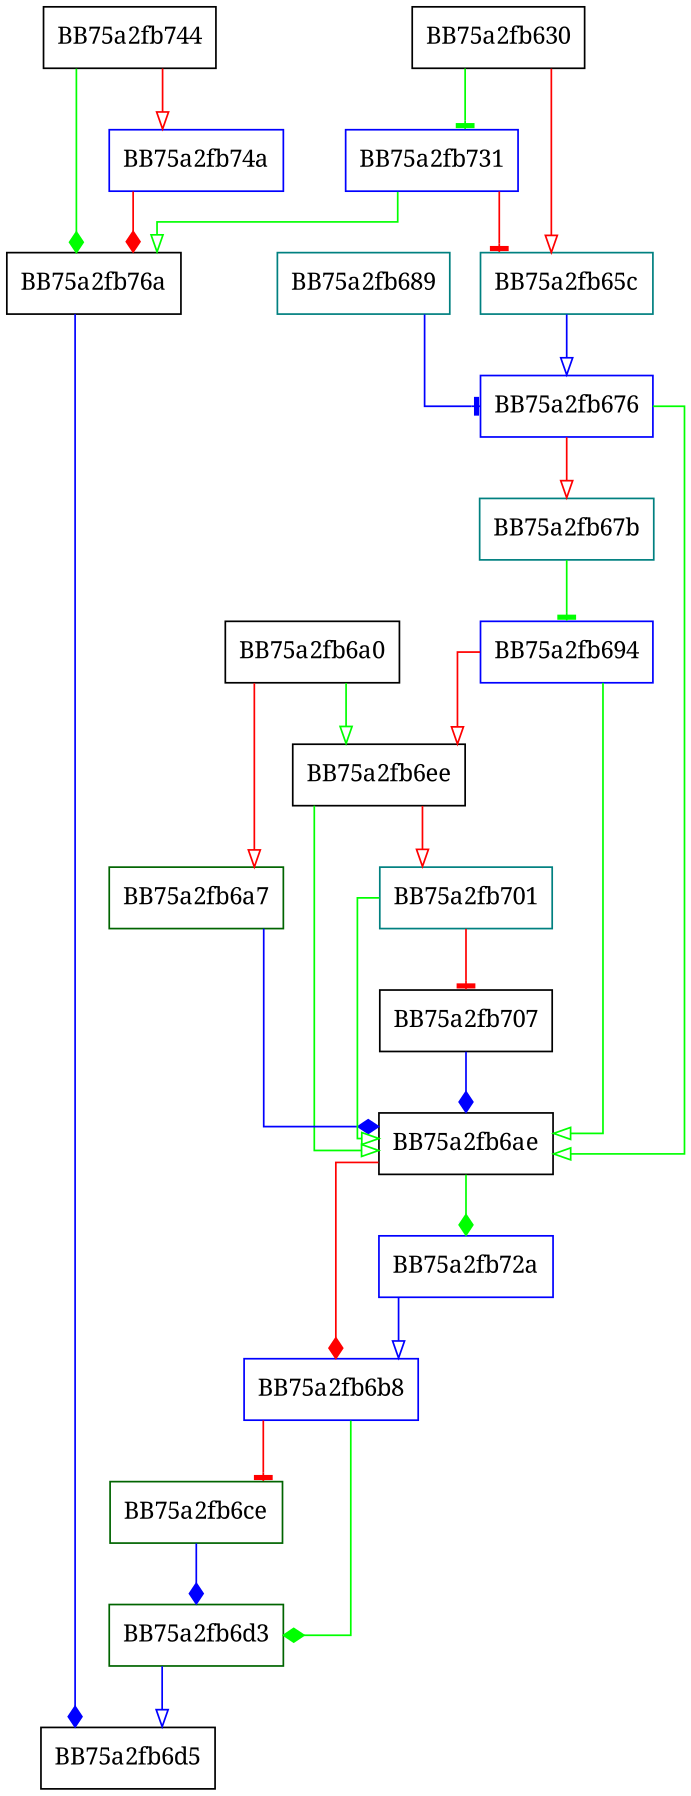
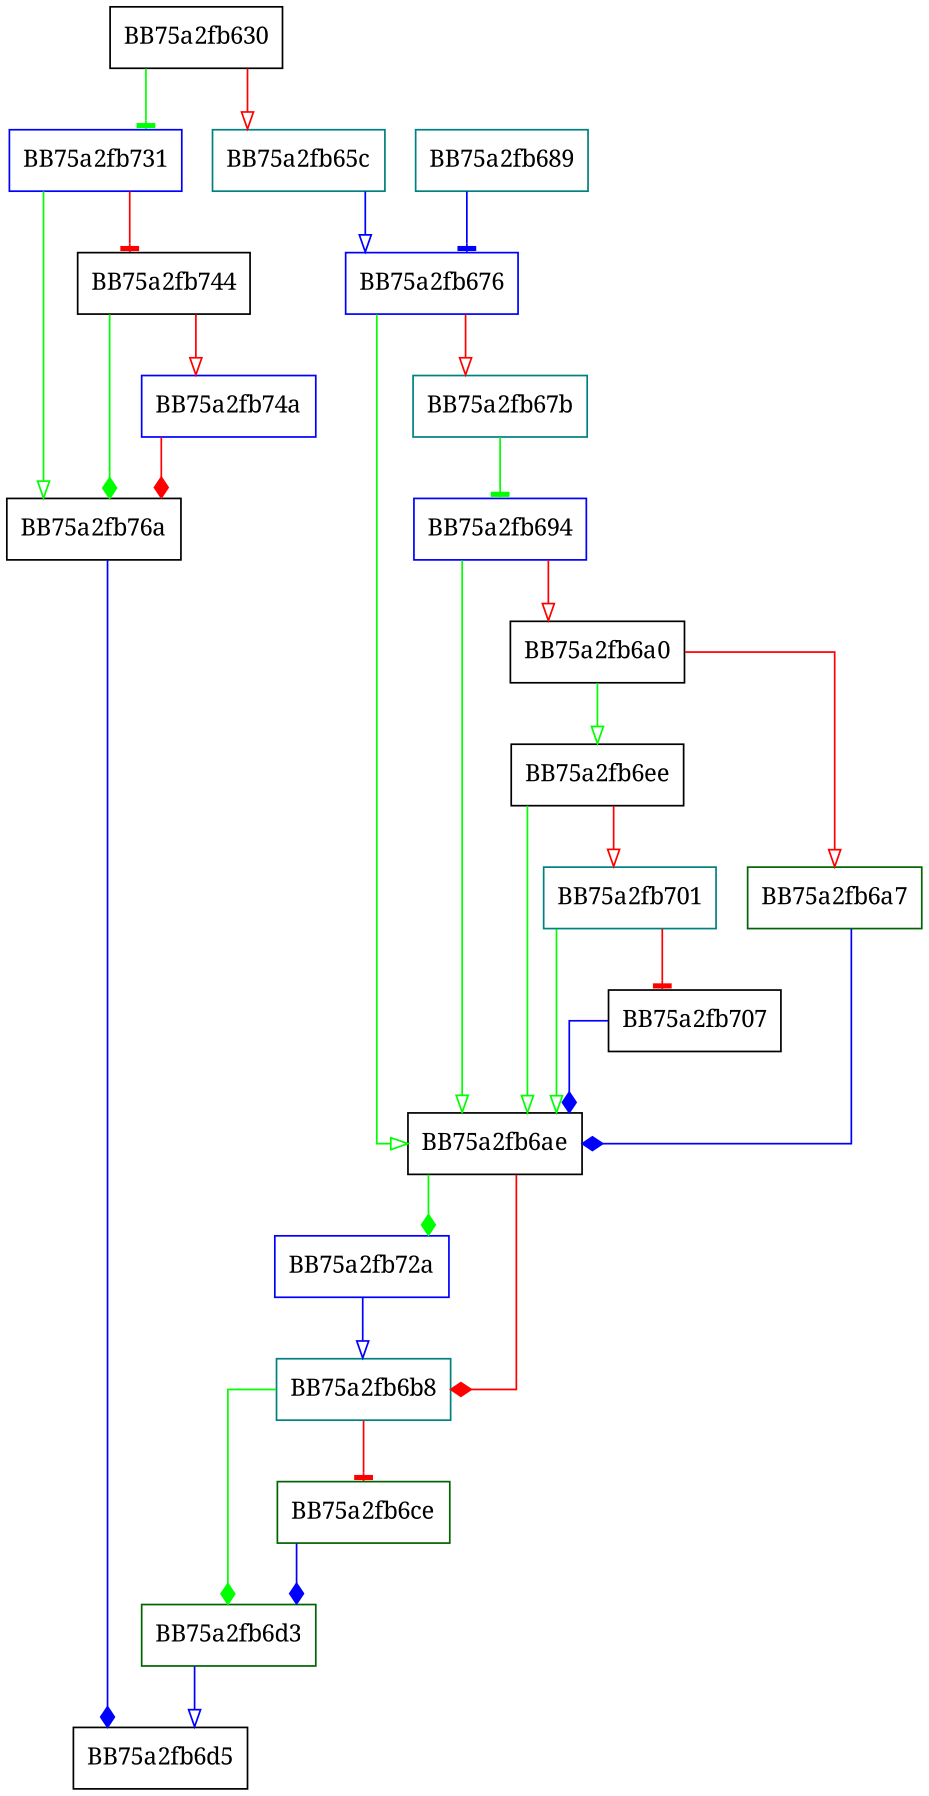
(499, 217) -> (130, 217)
(457, 678) -> (548, 582)
(331, 1389) -> (364, 1389)
